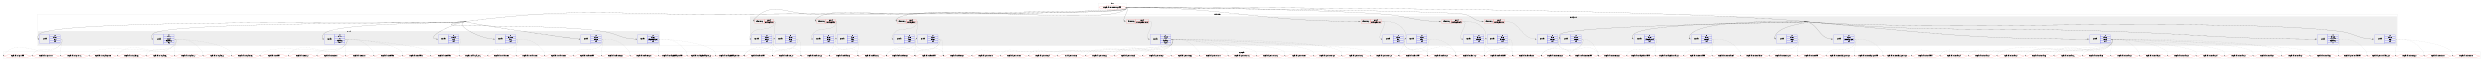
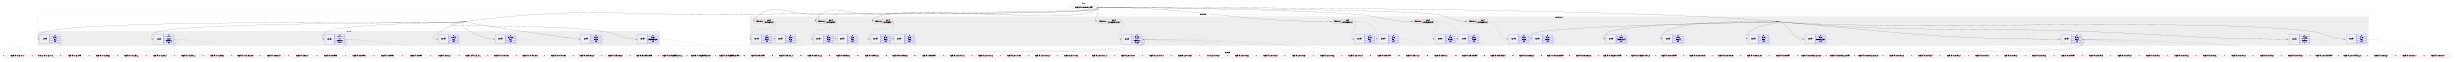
(74, 56) -> (46, 56)
(587, 56) -> (644, 56)
(957, 56) -> none
